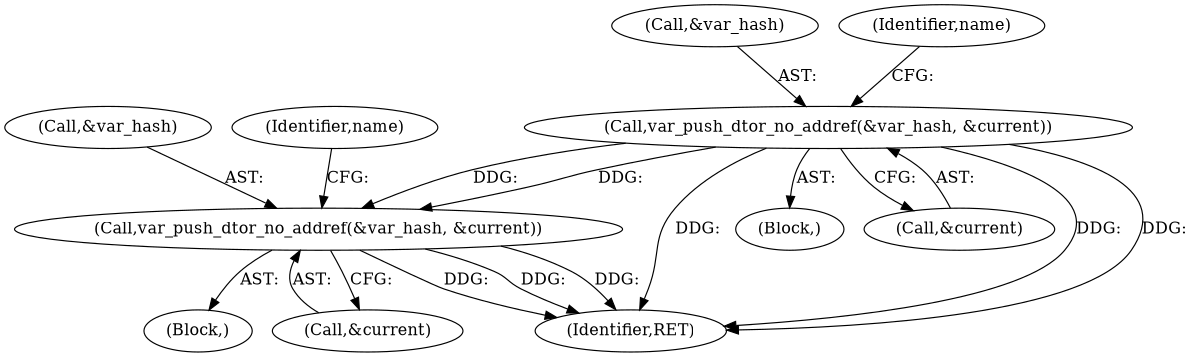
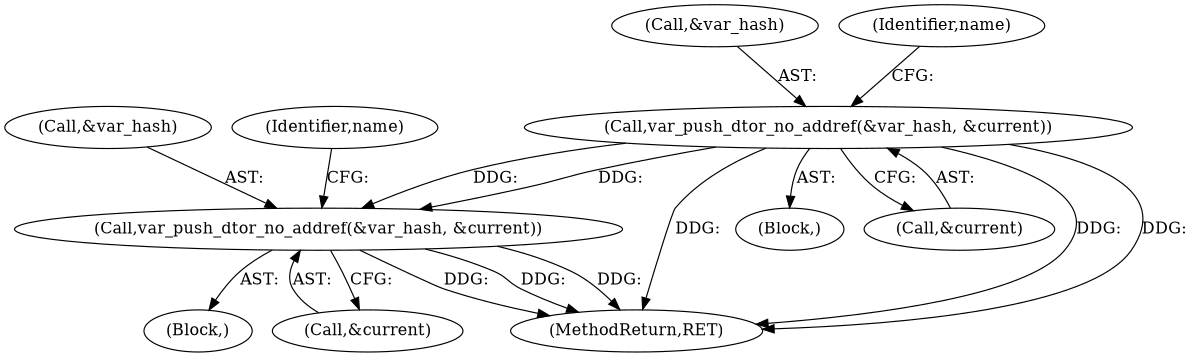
(631, 331) -> (637, 331)
